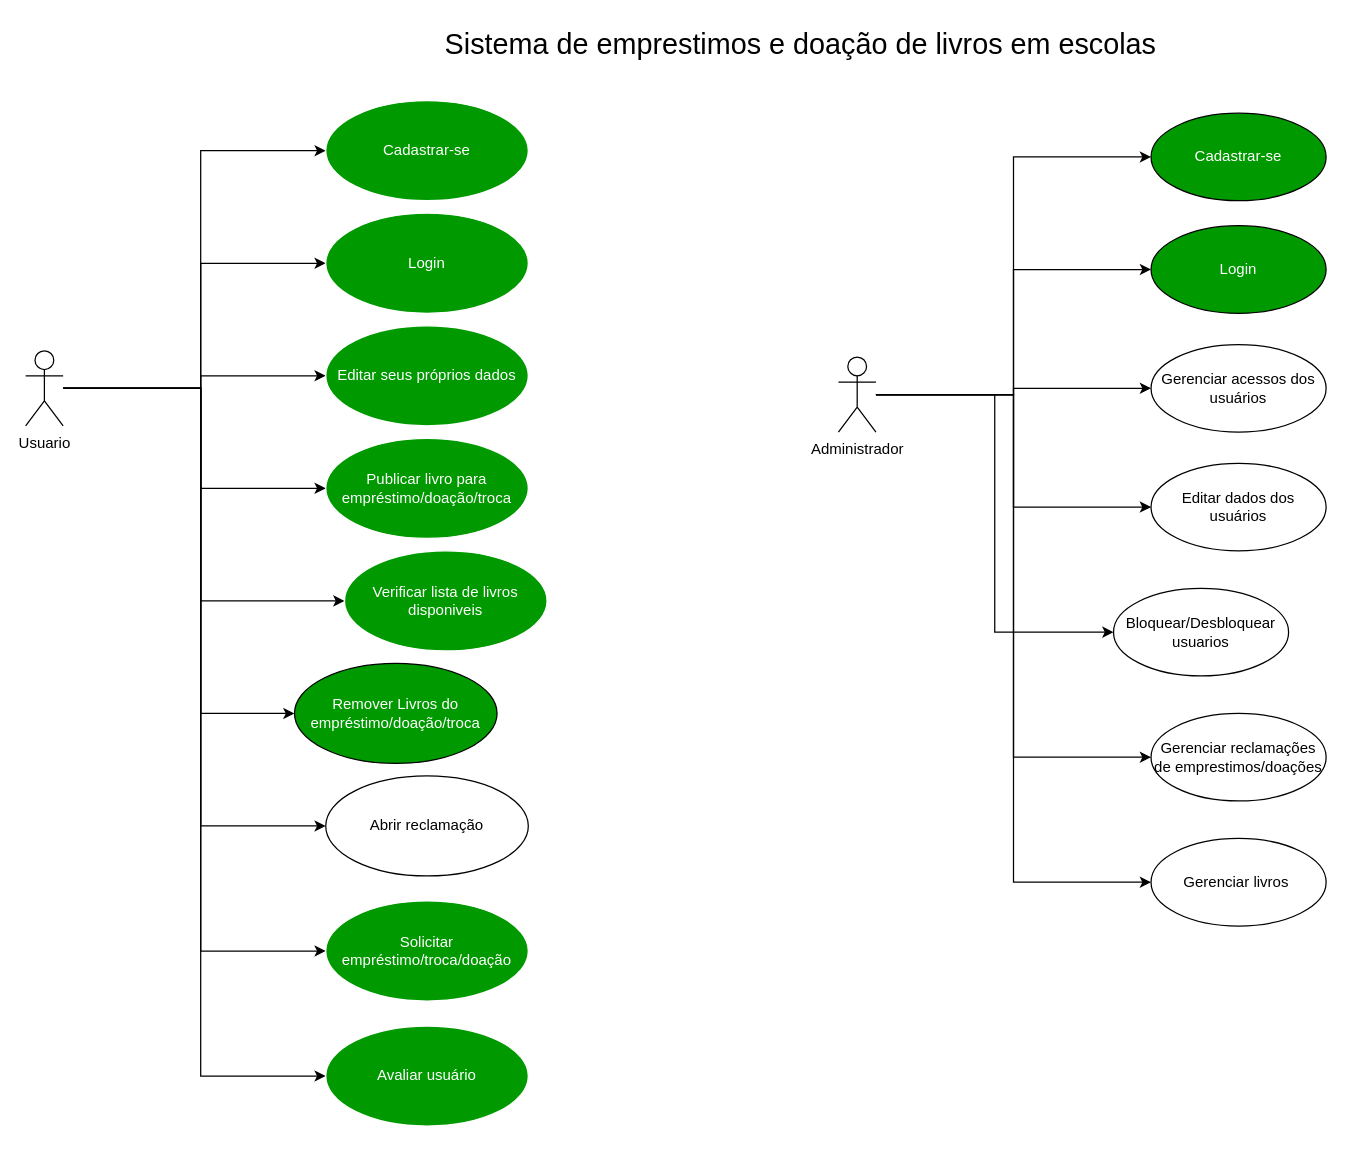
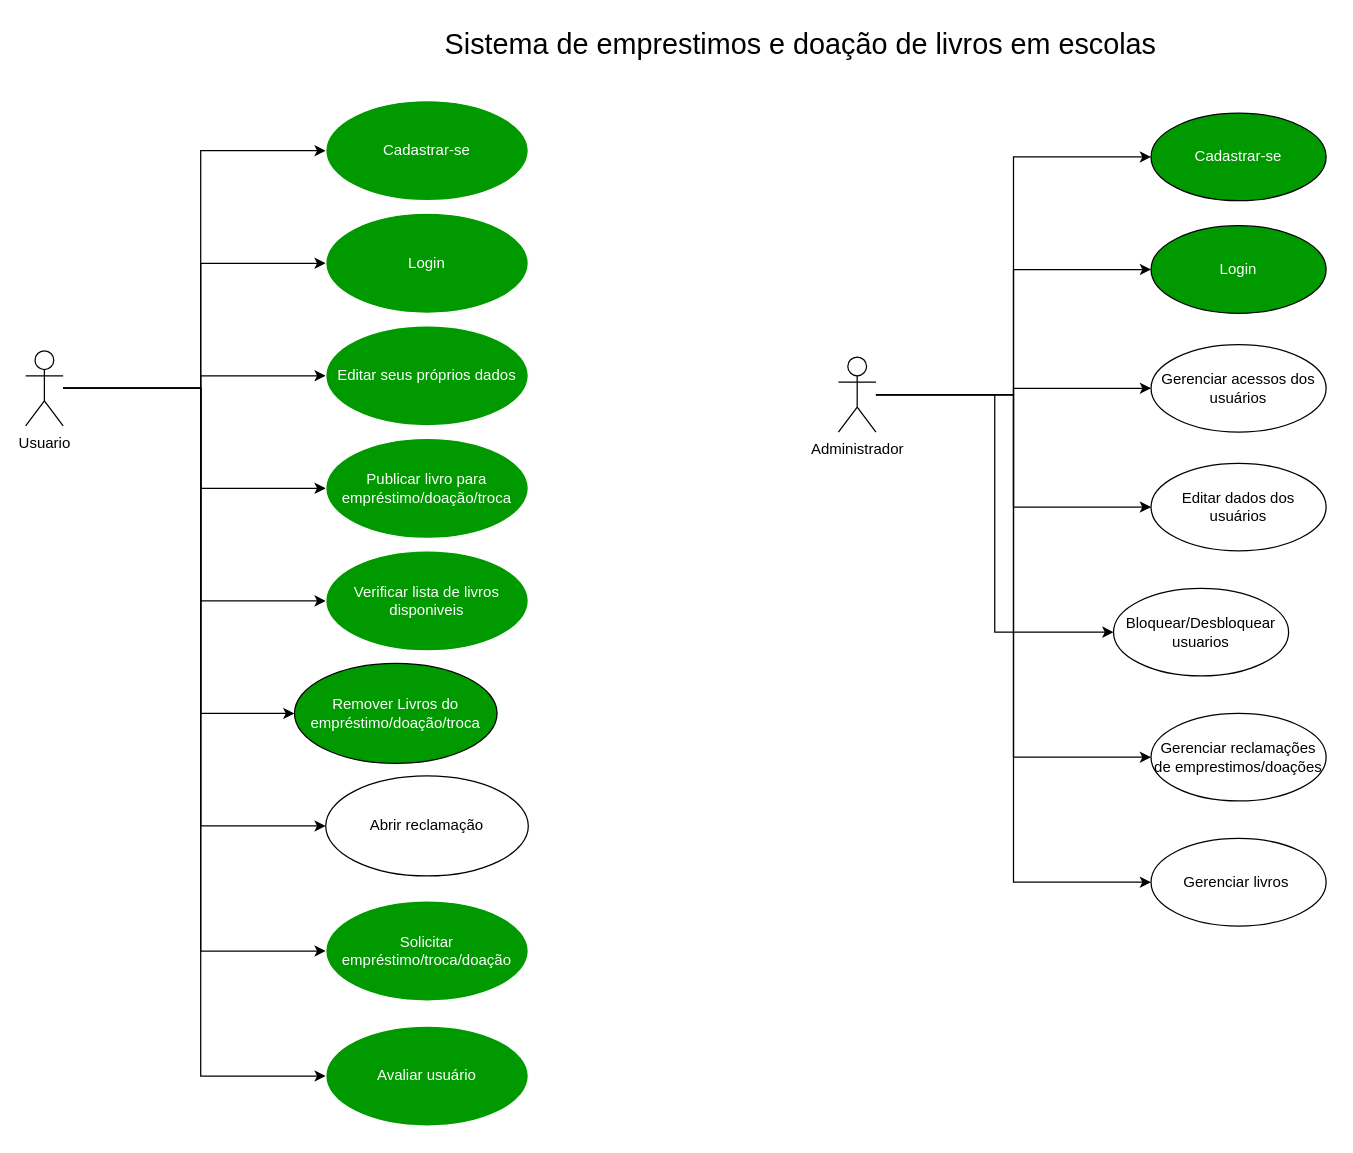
(446, 601) -> (427, 601)
